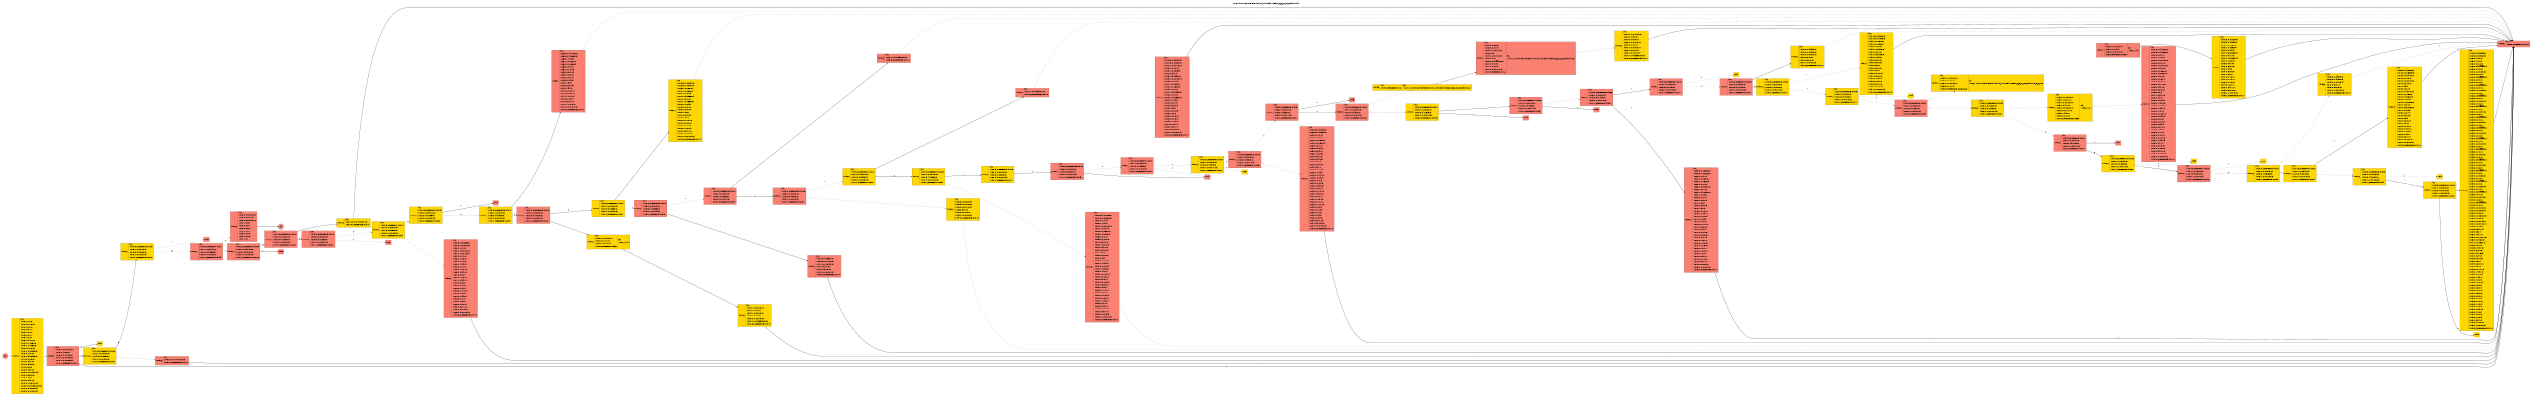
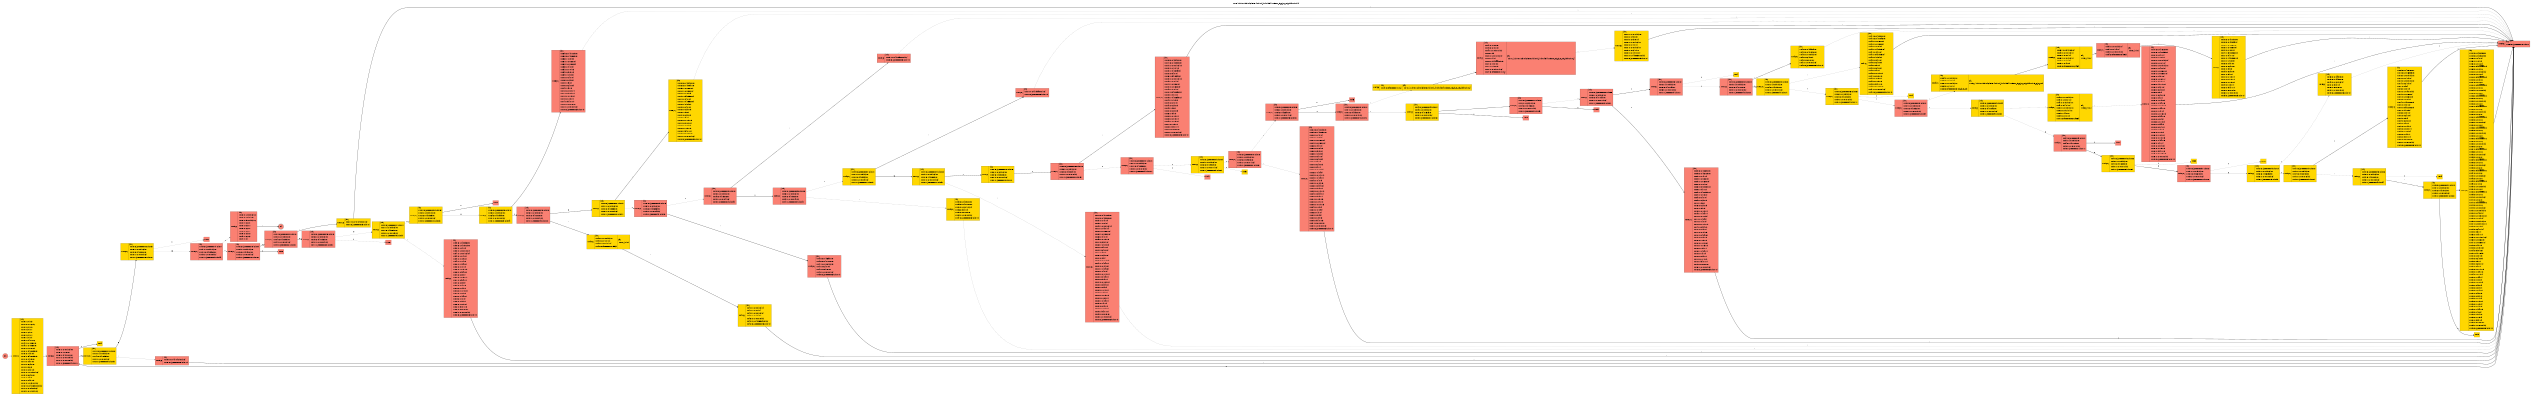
none -> (2070, 58)
(1144, 177) -> (1117, 136)
